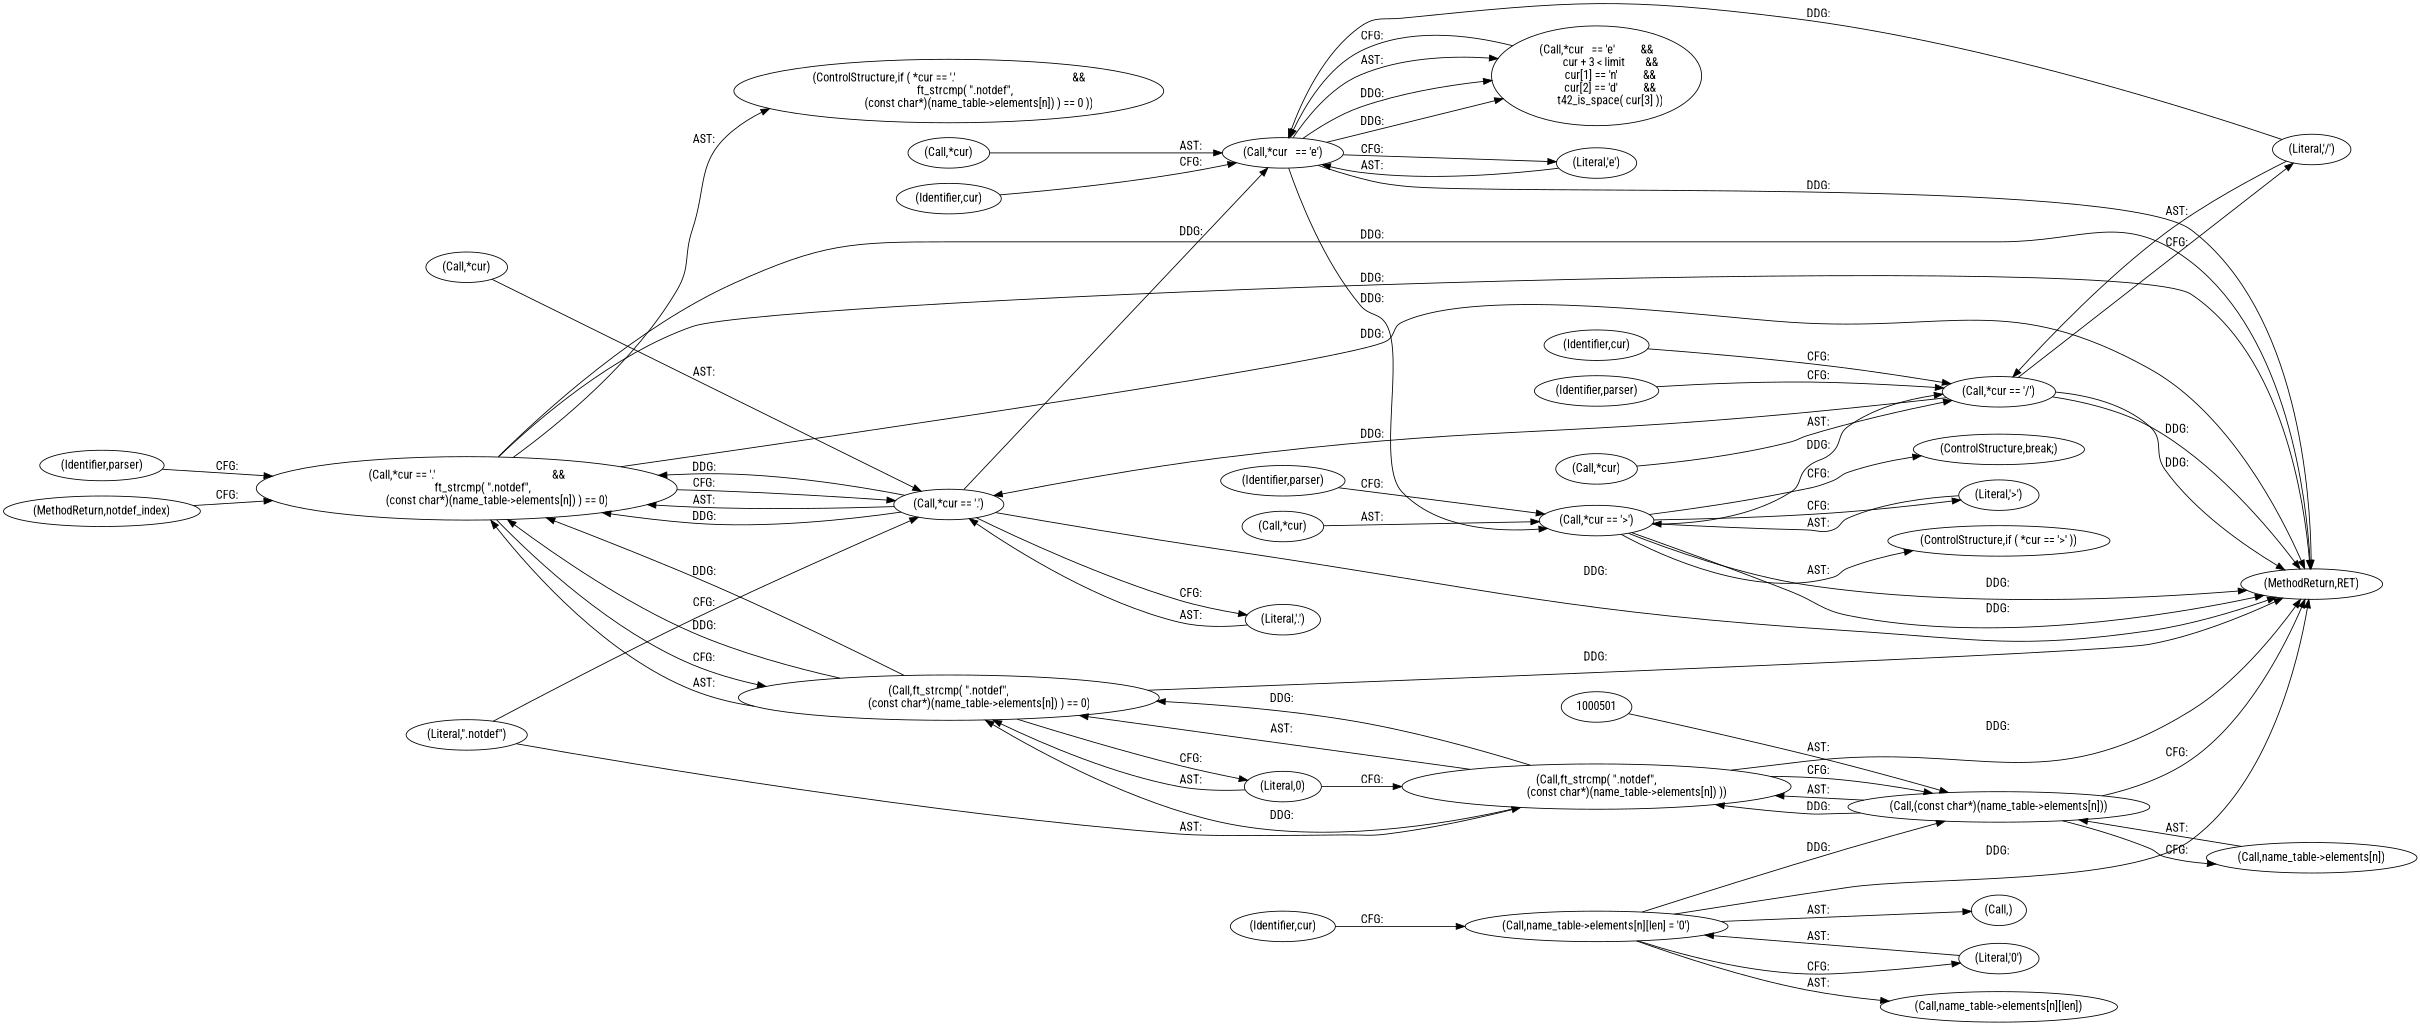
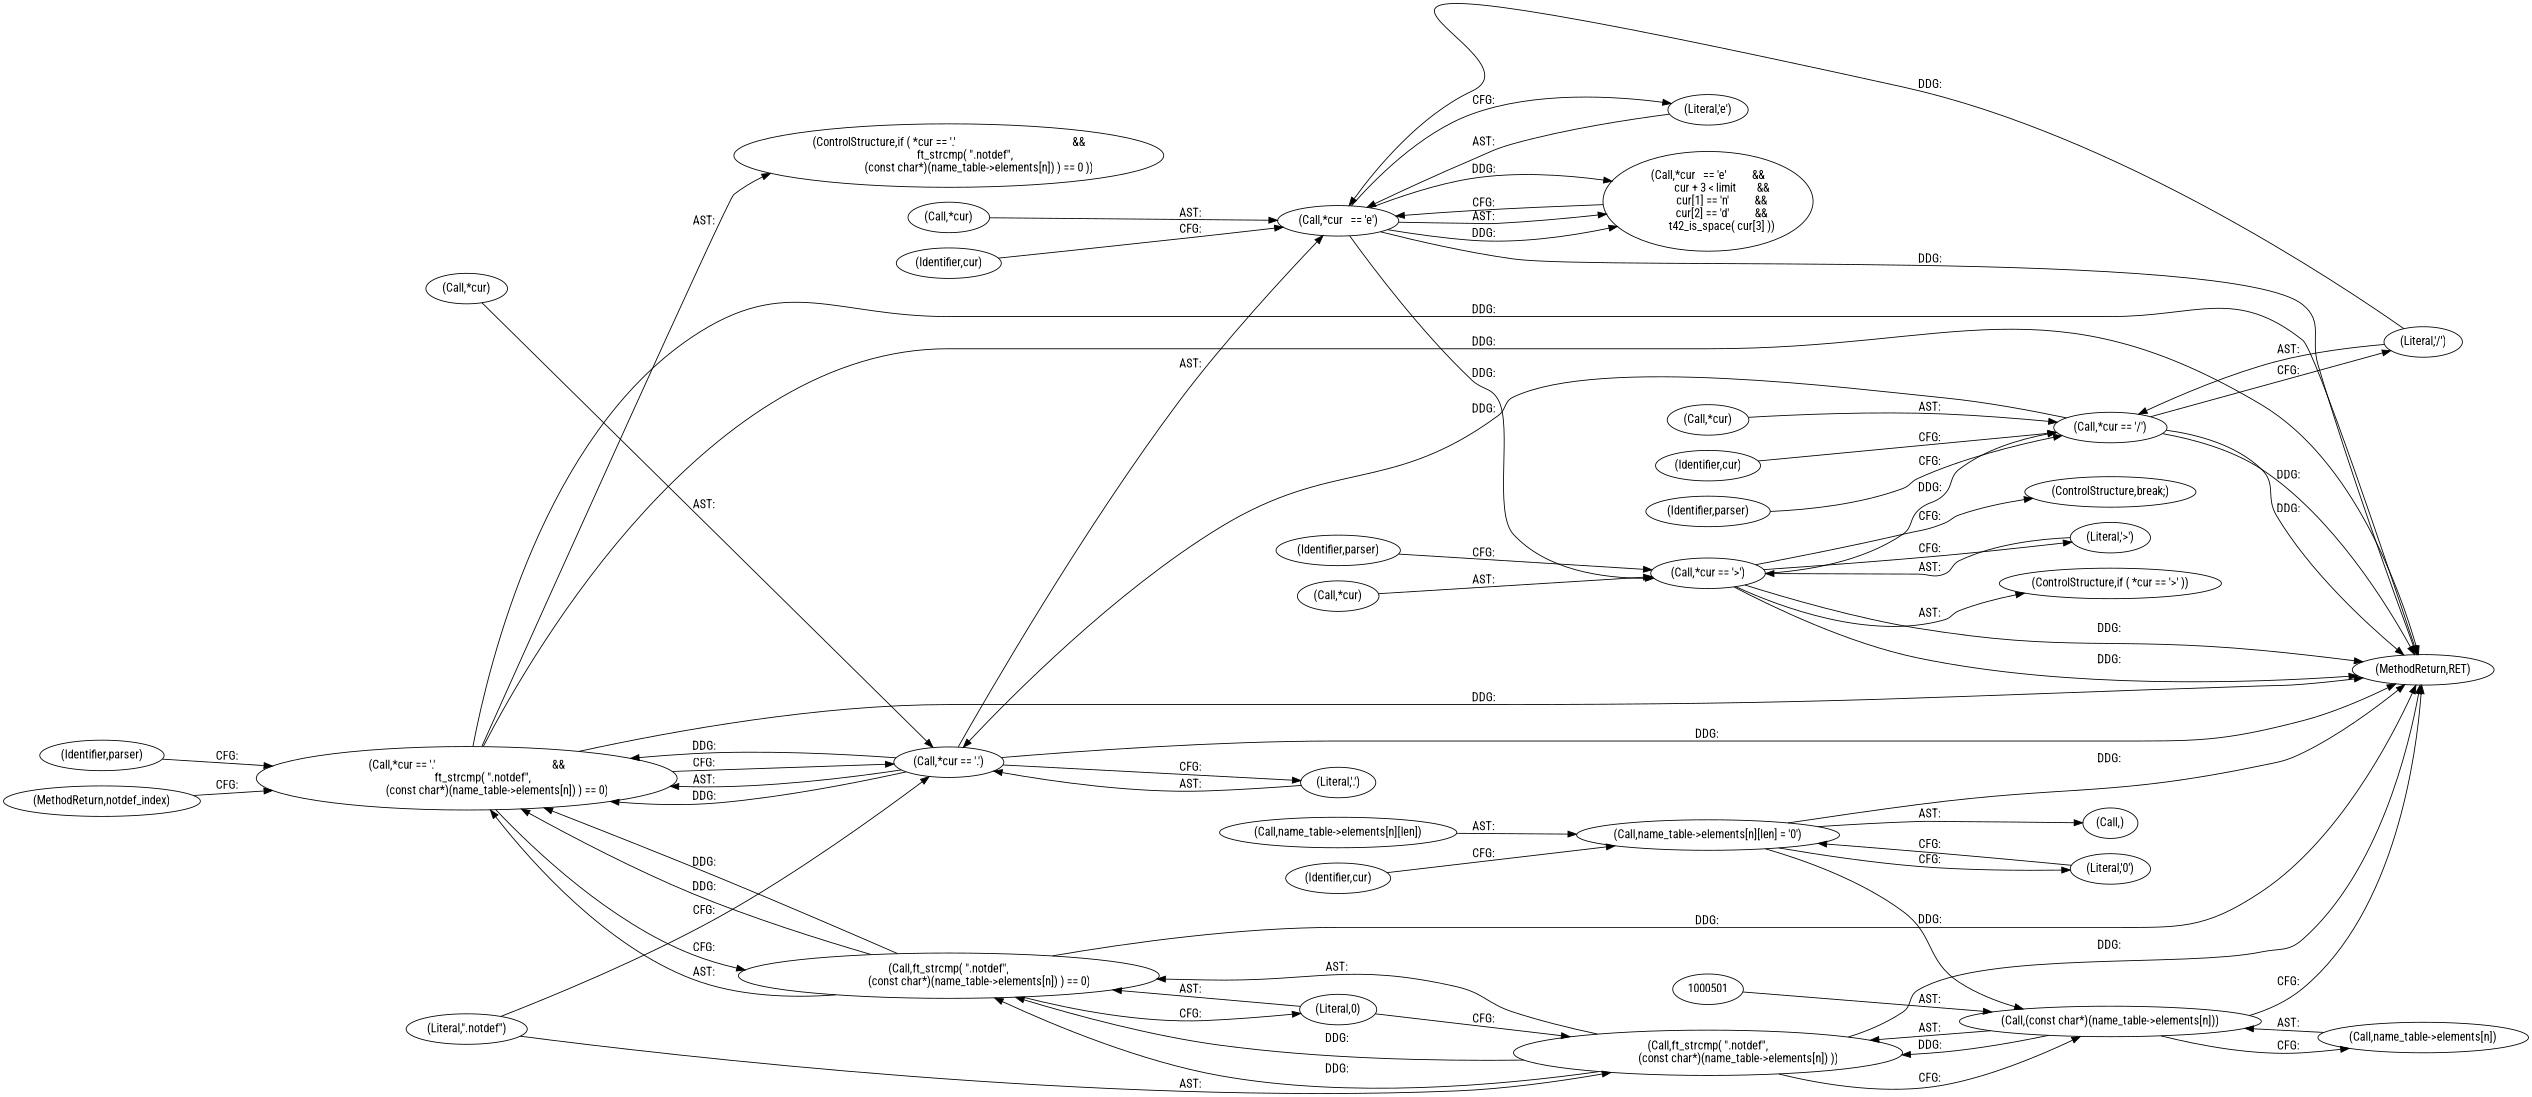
(1192, 232) -> (1192, 364)
(1820, 937) -> (1931, 845)
(1757, 978) -> (1512, 834)
